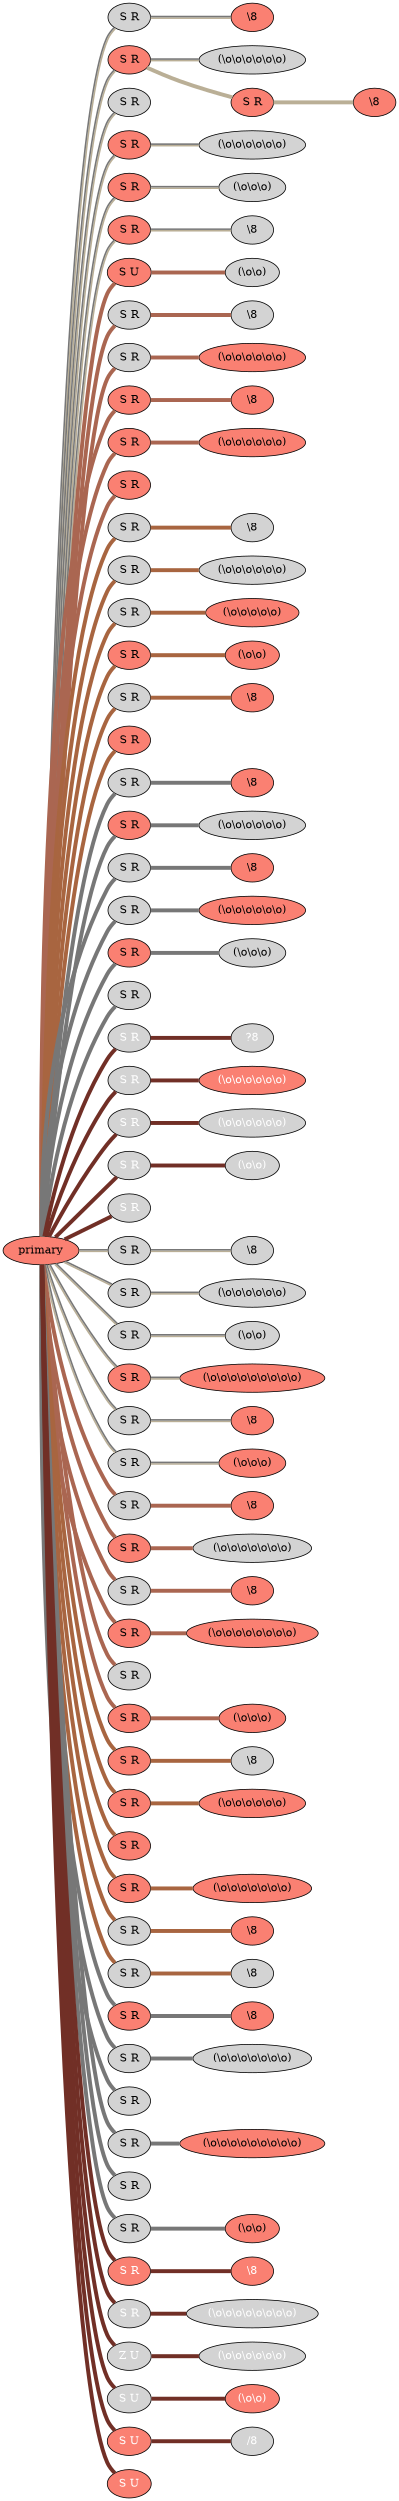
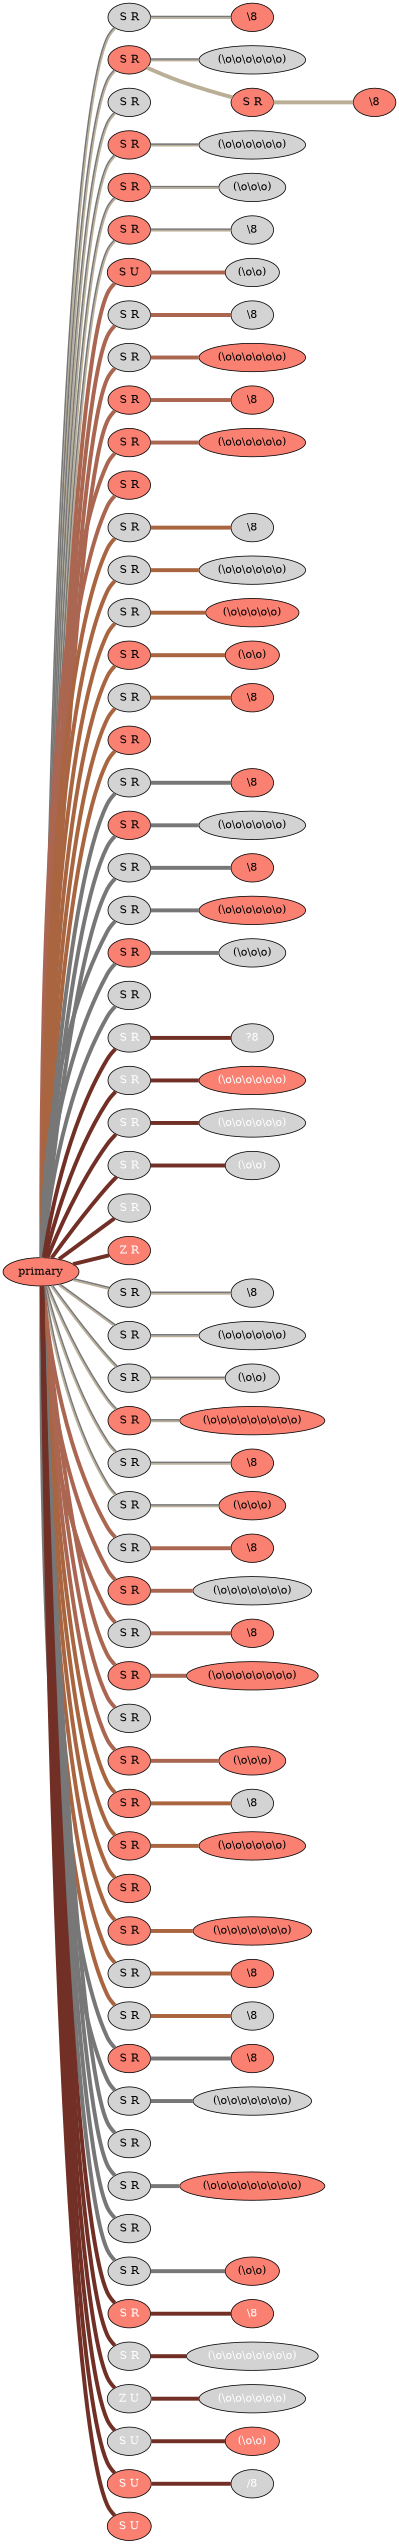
none -> (129, 1251)
